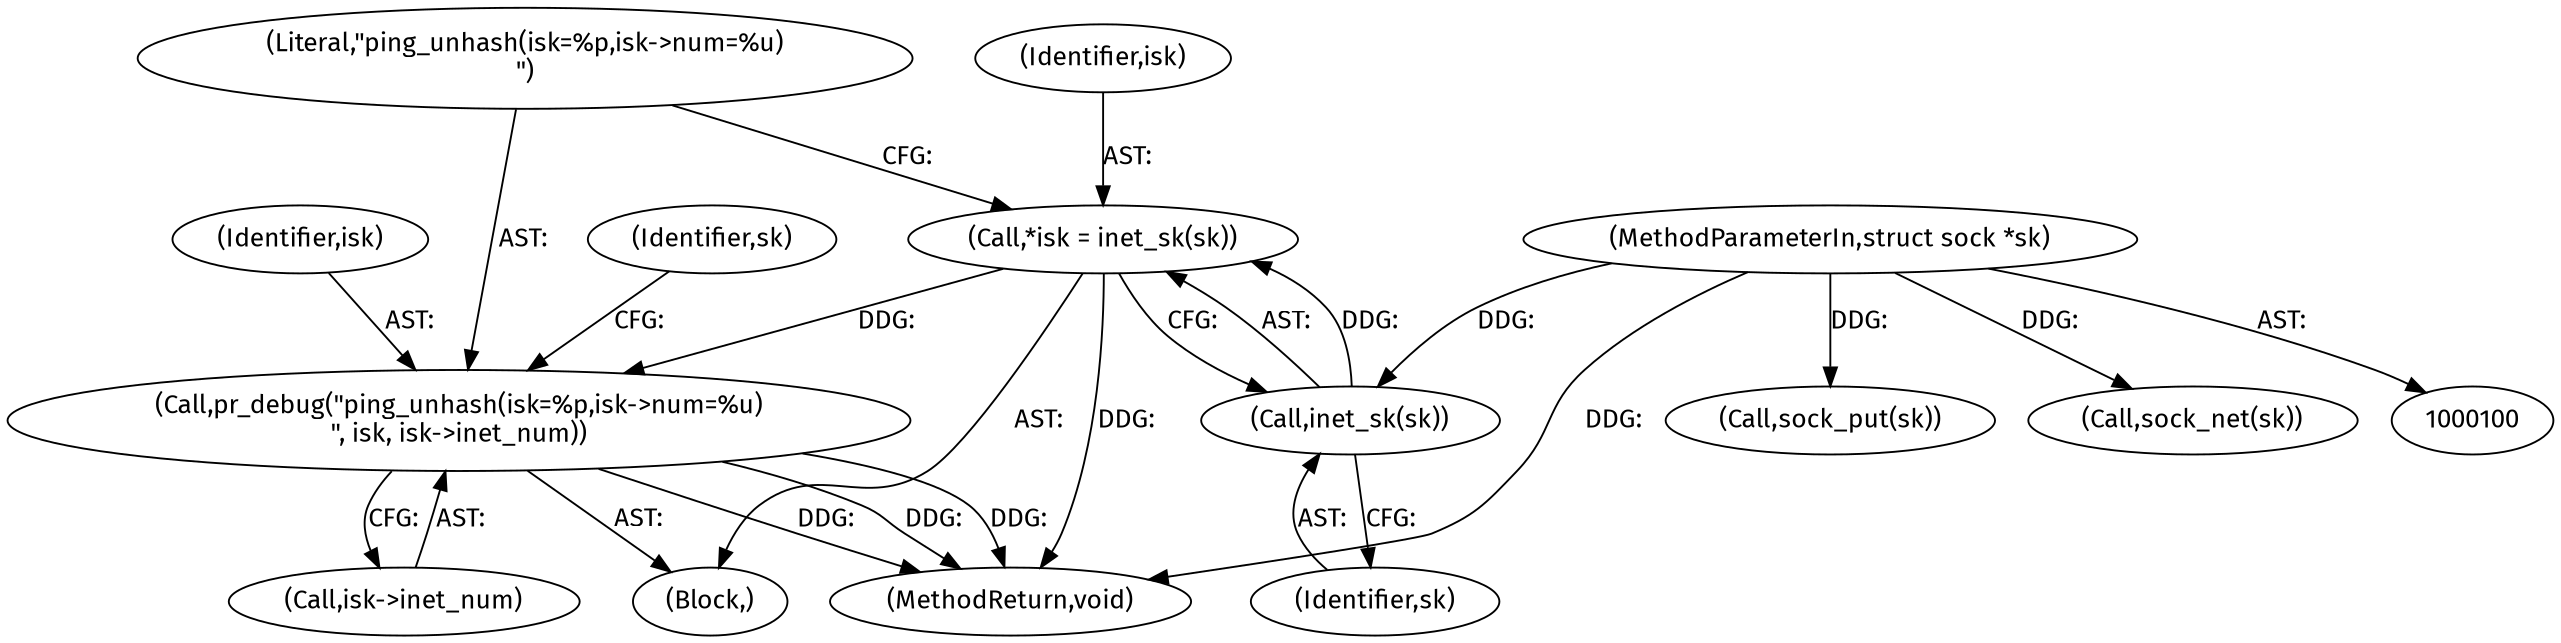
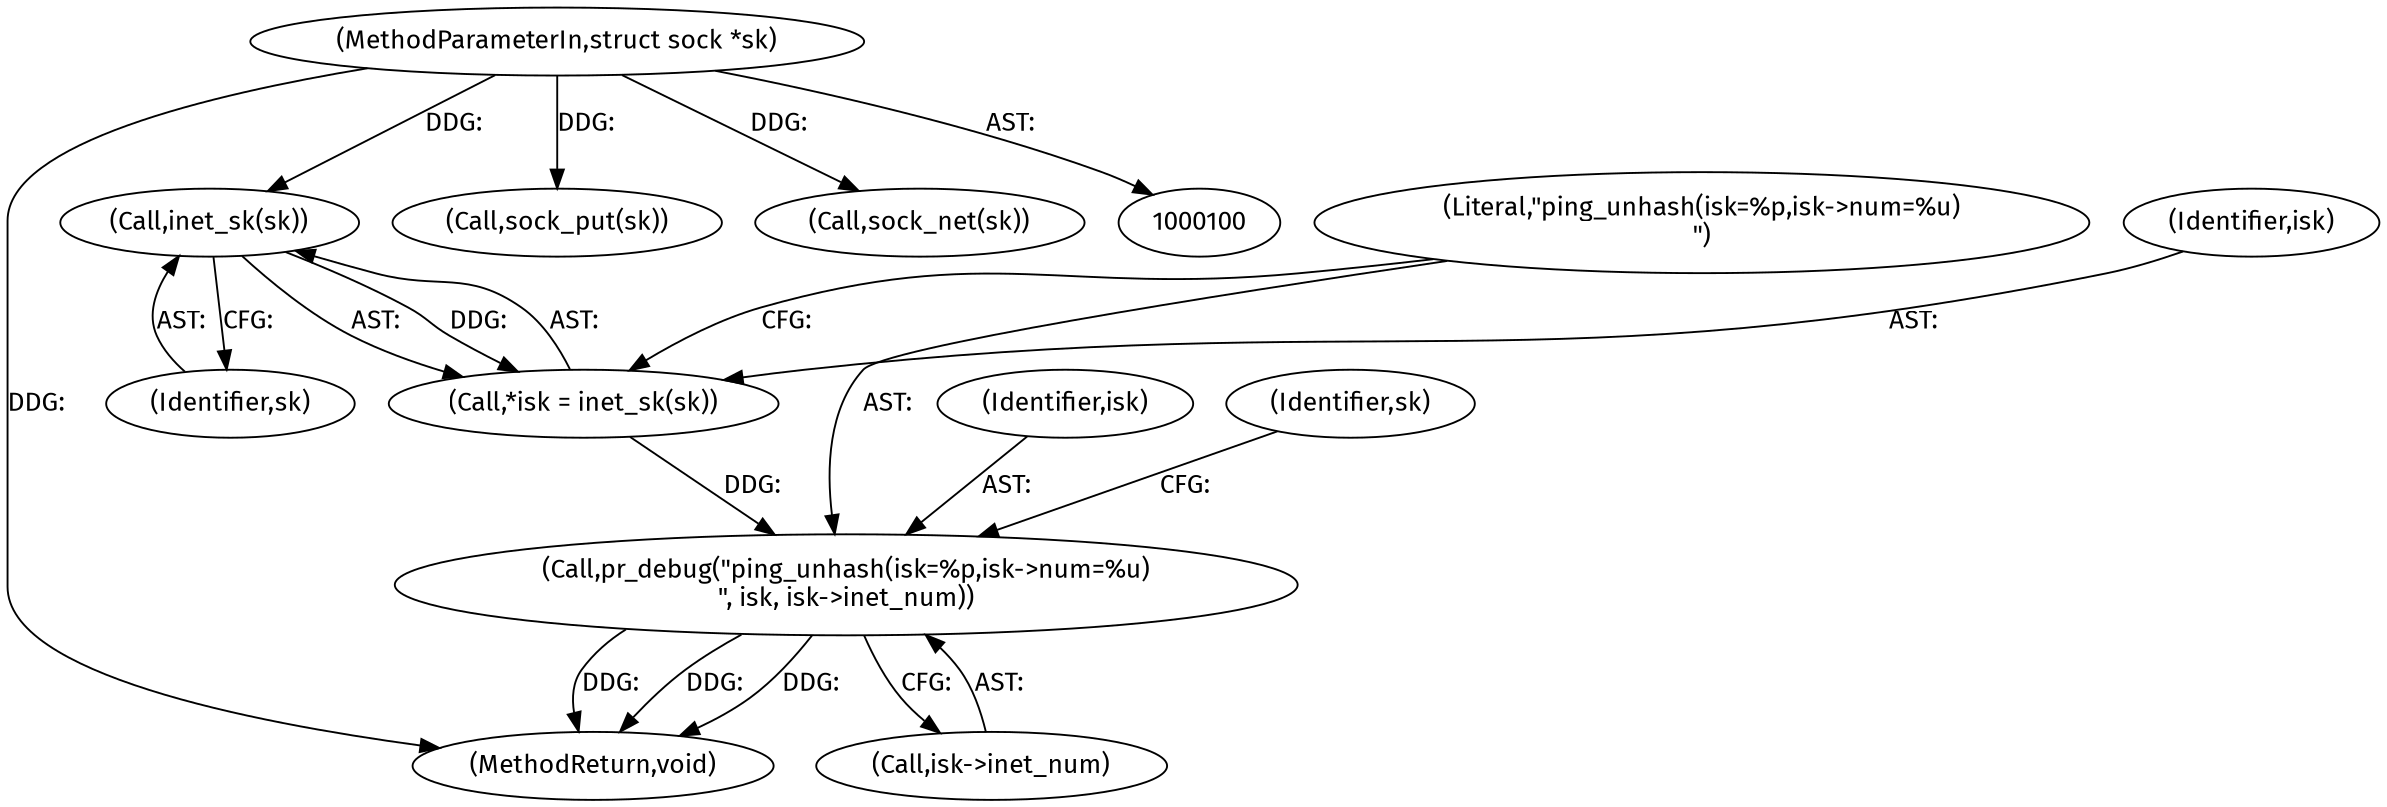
(1197, 322) -> (578, 322)
(1093, 416) -> none
(710, 602) -> none
